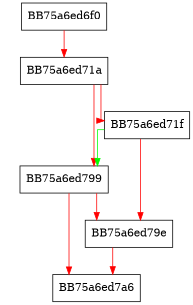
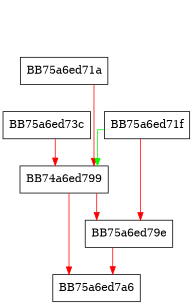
(64, 17) -> none
(101, 103) -> none
none -> (47, 125)
(64, 179) -> (64, 179)
